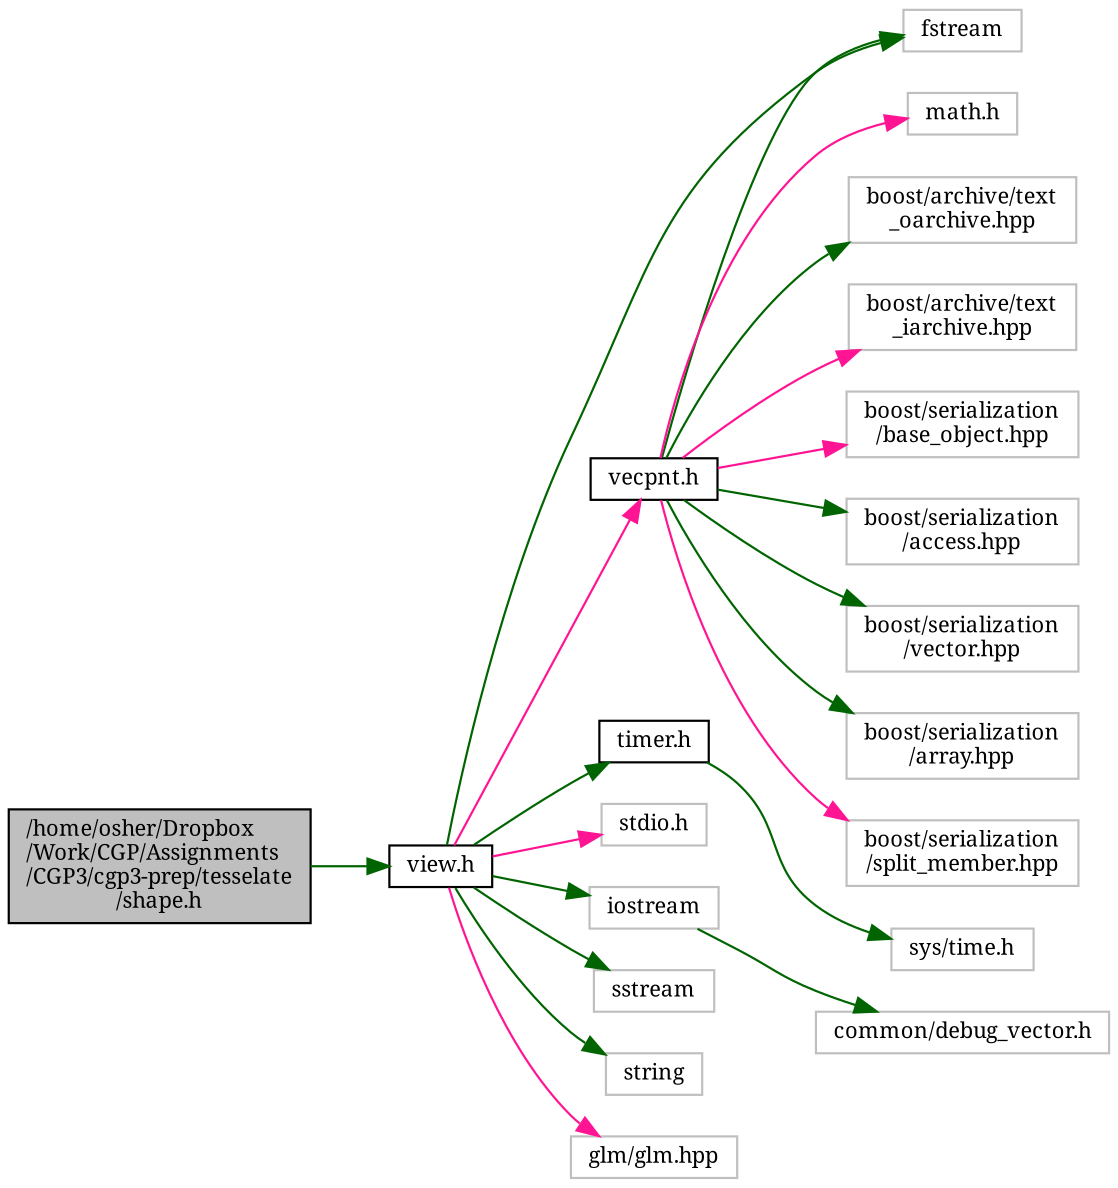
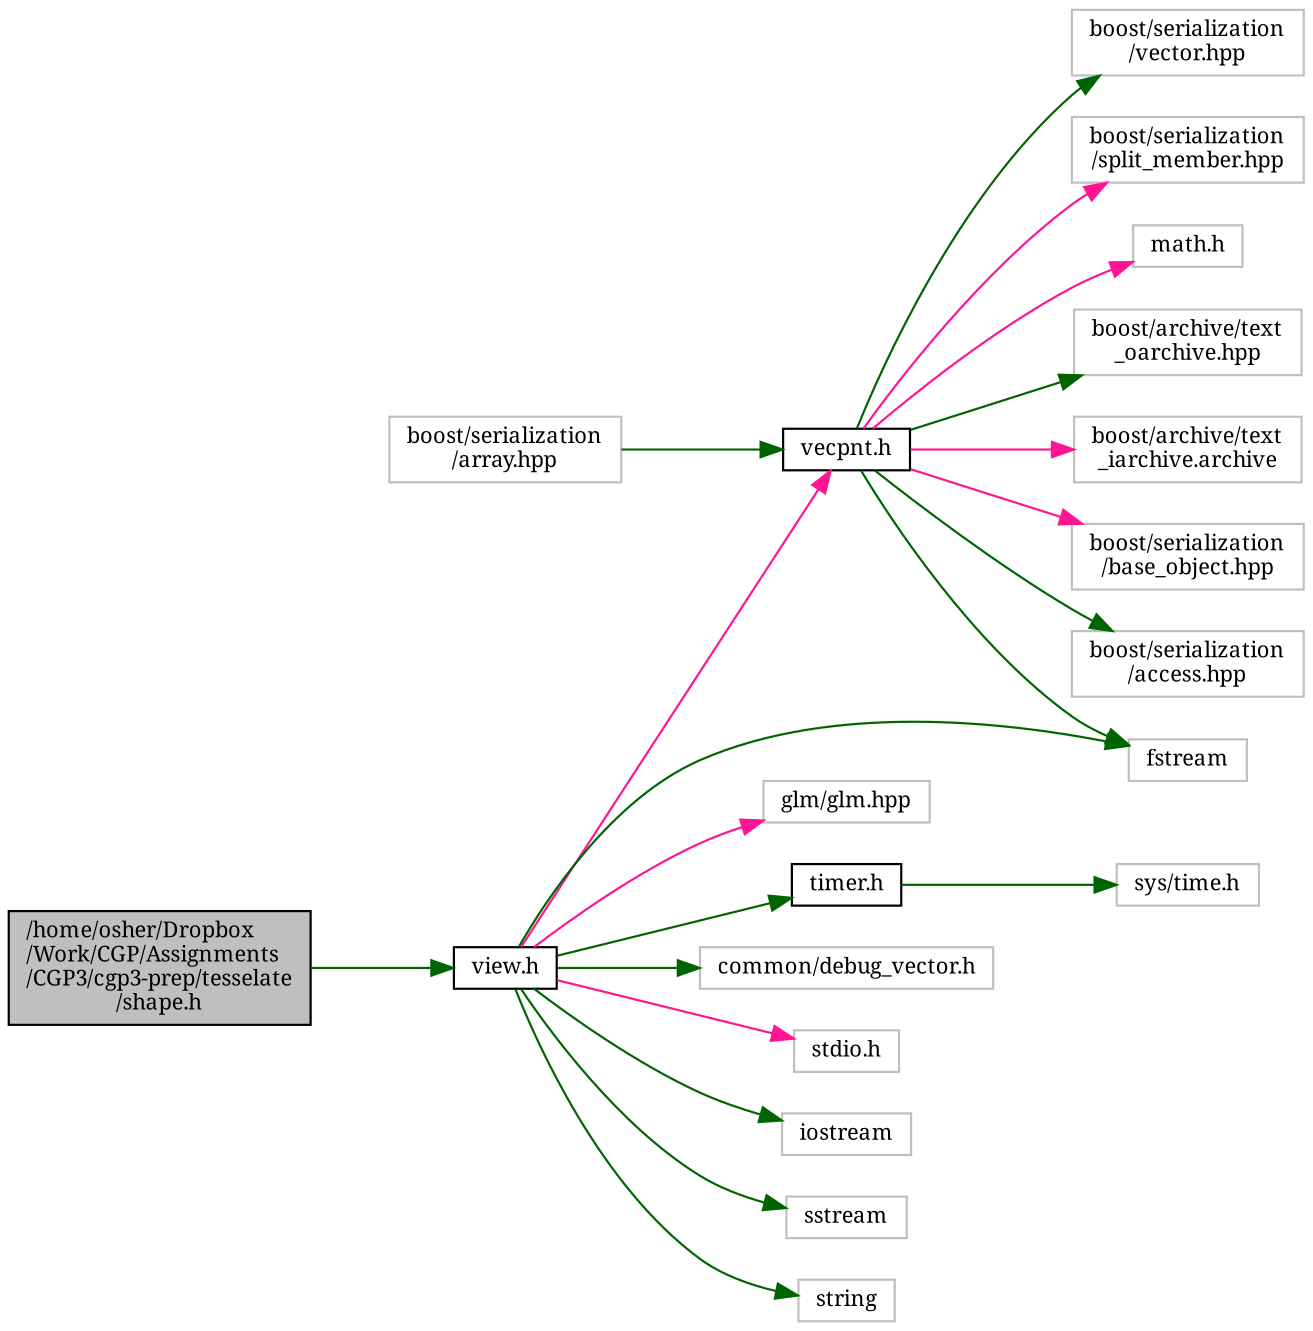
(962, 317) -> (1188, 450)
(738, 612) -> (691, 450)
(775, 971) -> (617, 968)
